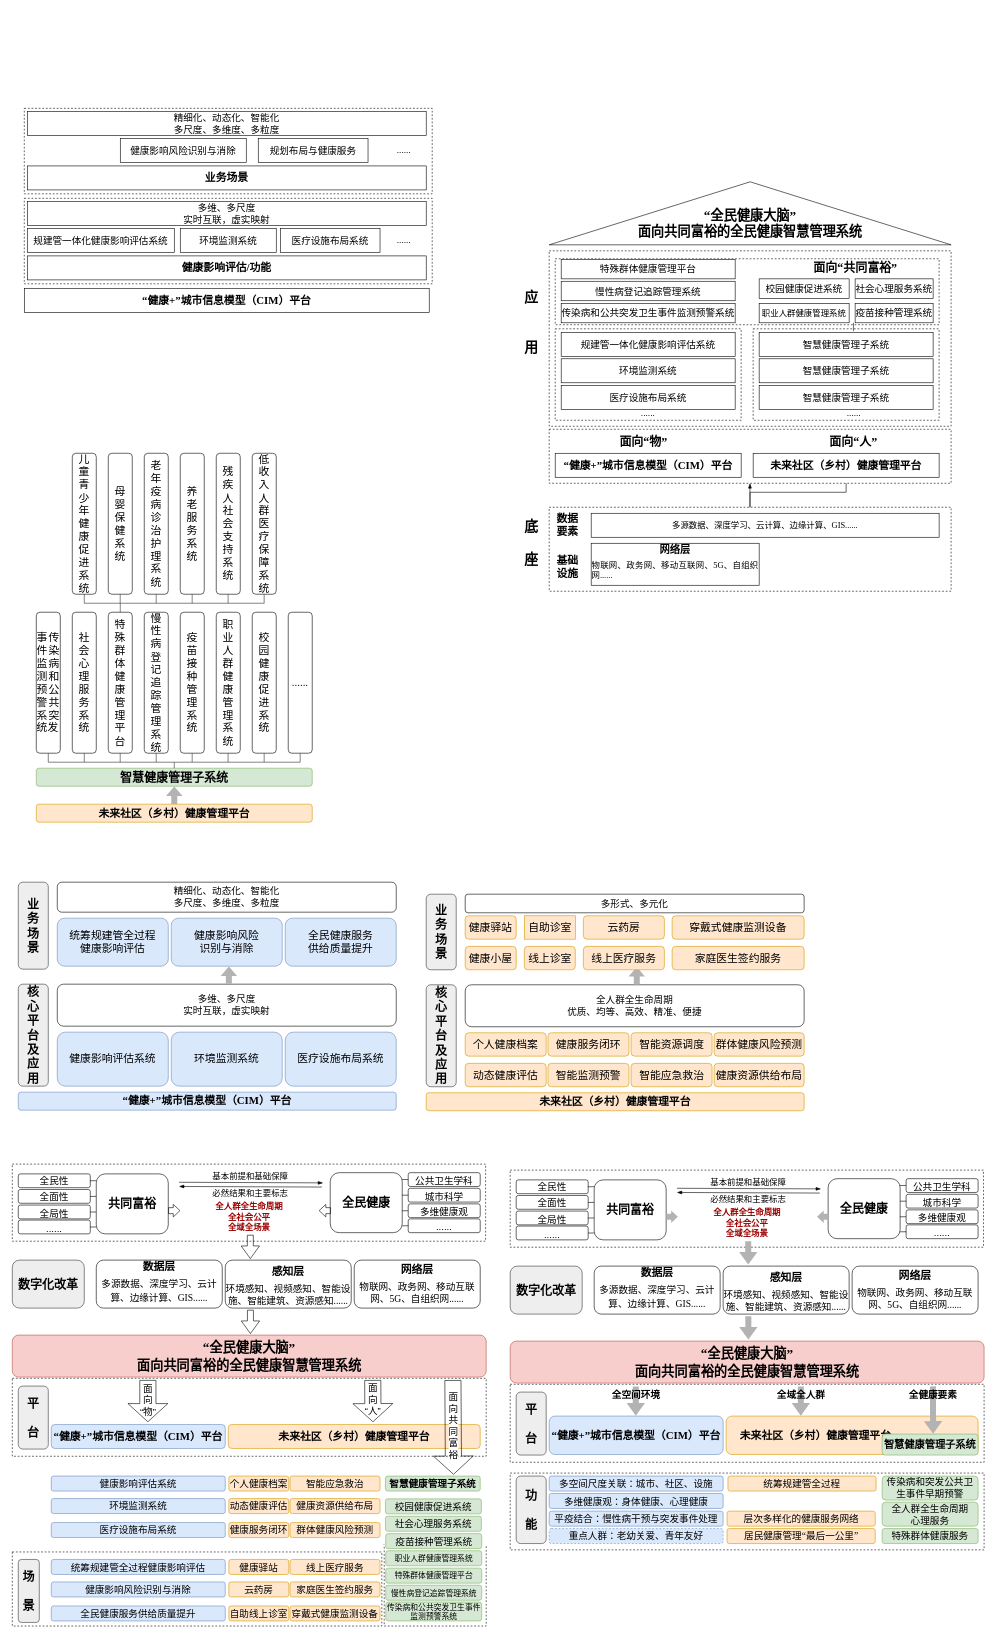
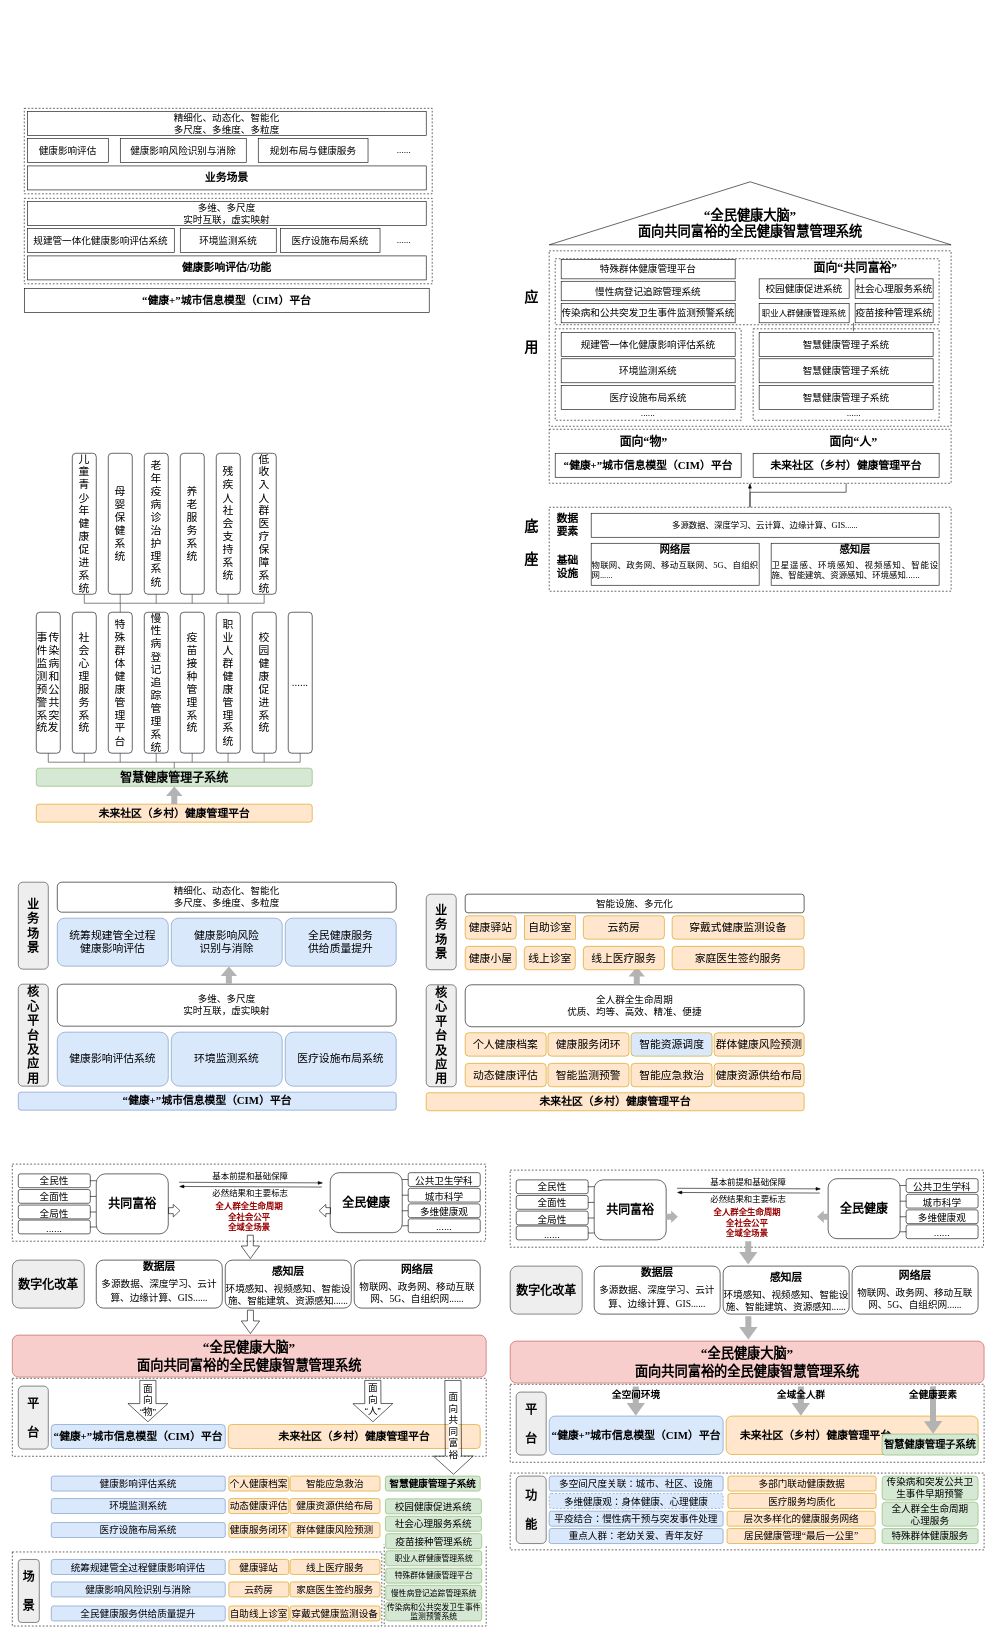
none -> (68, 150)
none -> (855, 564)
(635, 904) -> (635, 904)
(672, 1045) -> (672, 1045)
(802, 1484) -> (802, 1484)
(636, 1501) -> (636, 1501)
none -> (802, 1501)
(636, 1536) -> (636, 1536)
